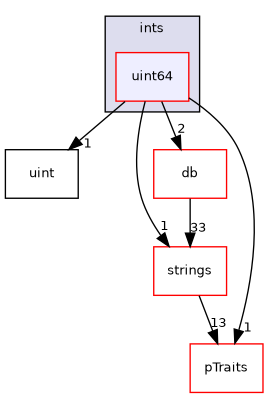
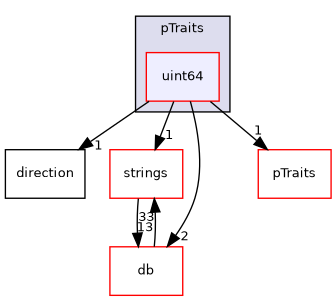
(152, 29) -> (183, 29)
(42, 174) -> (45, 174)
(206, 313) -> (137, 216)
